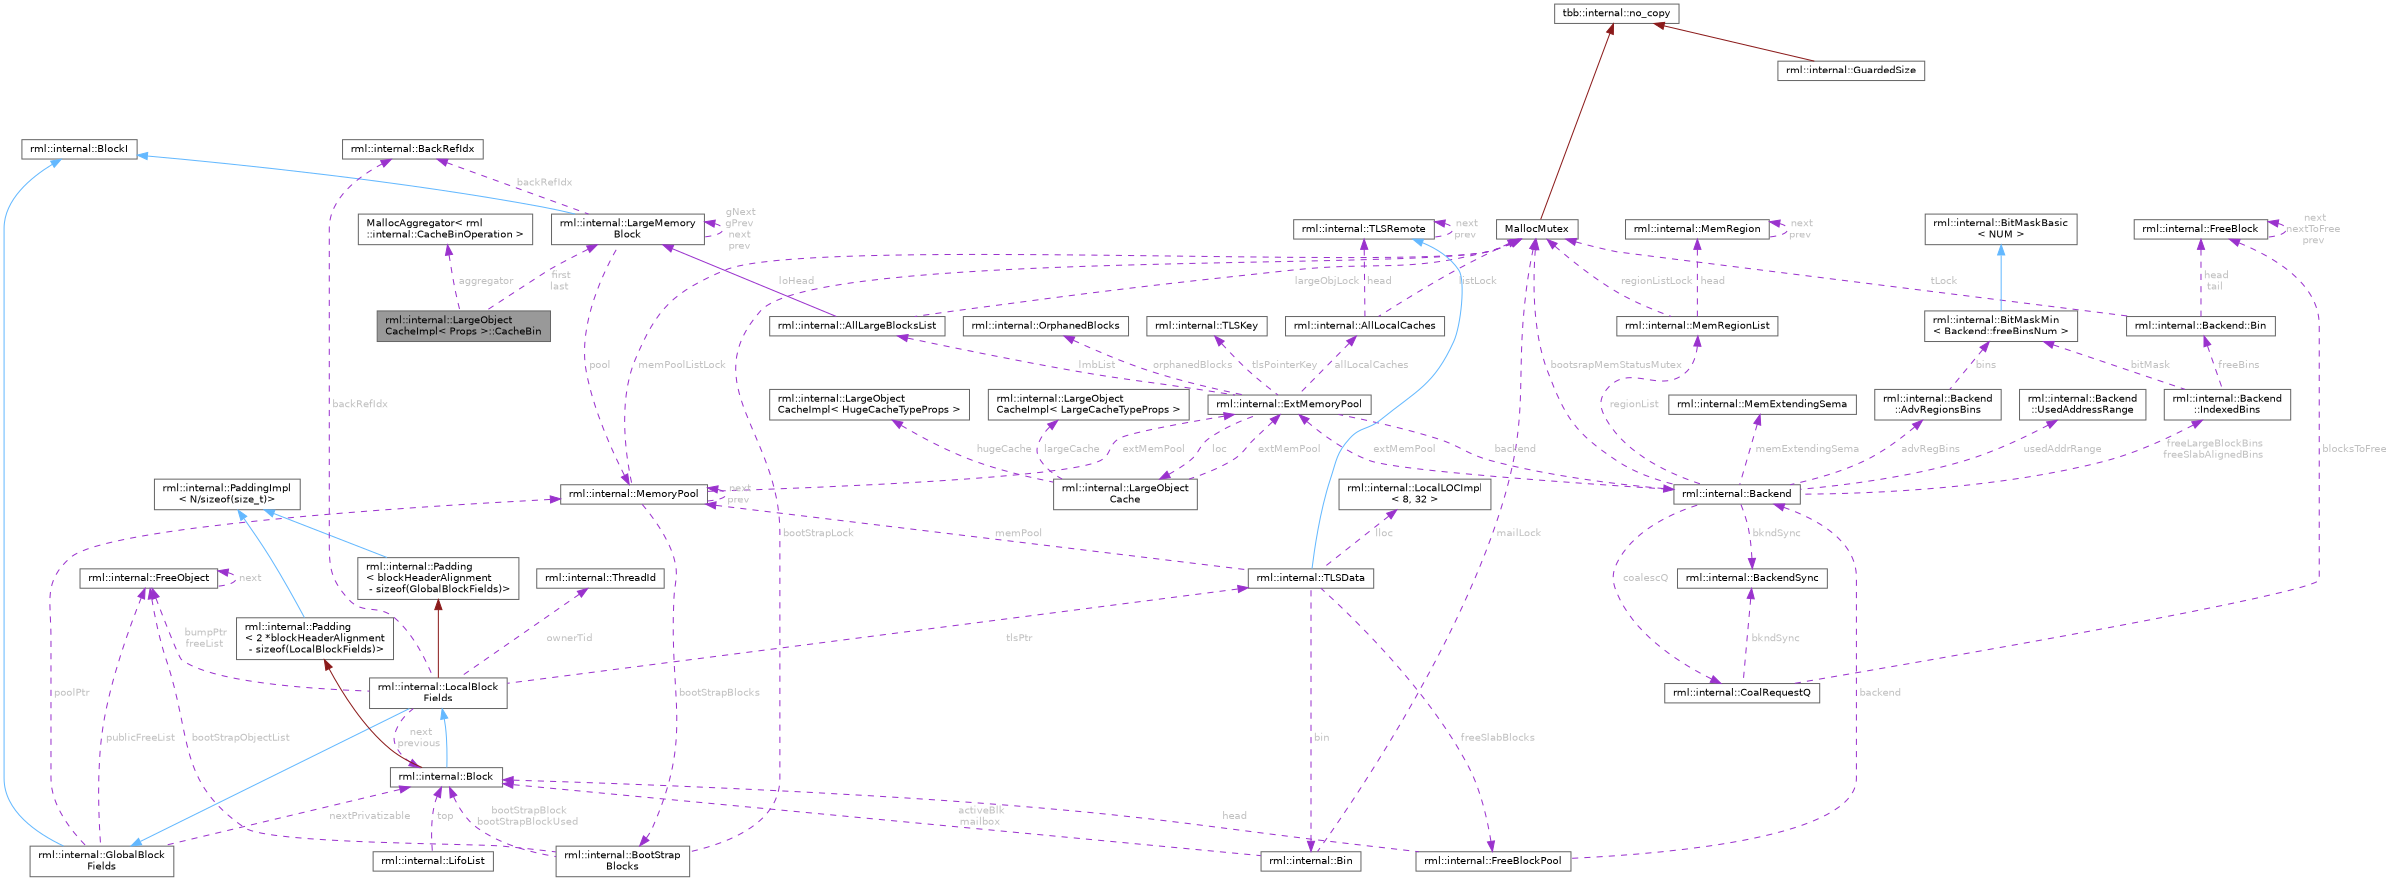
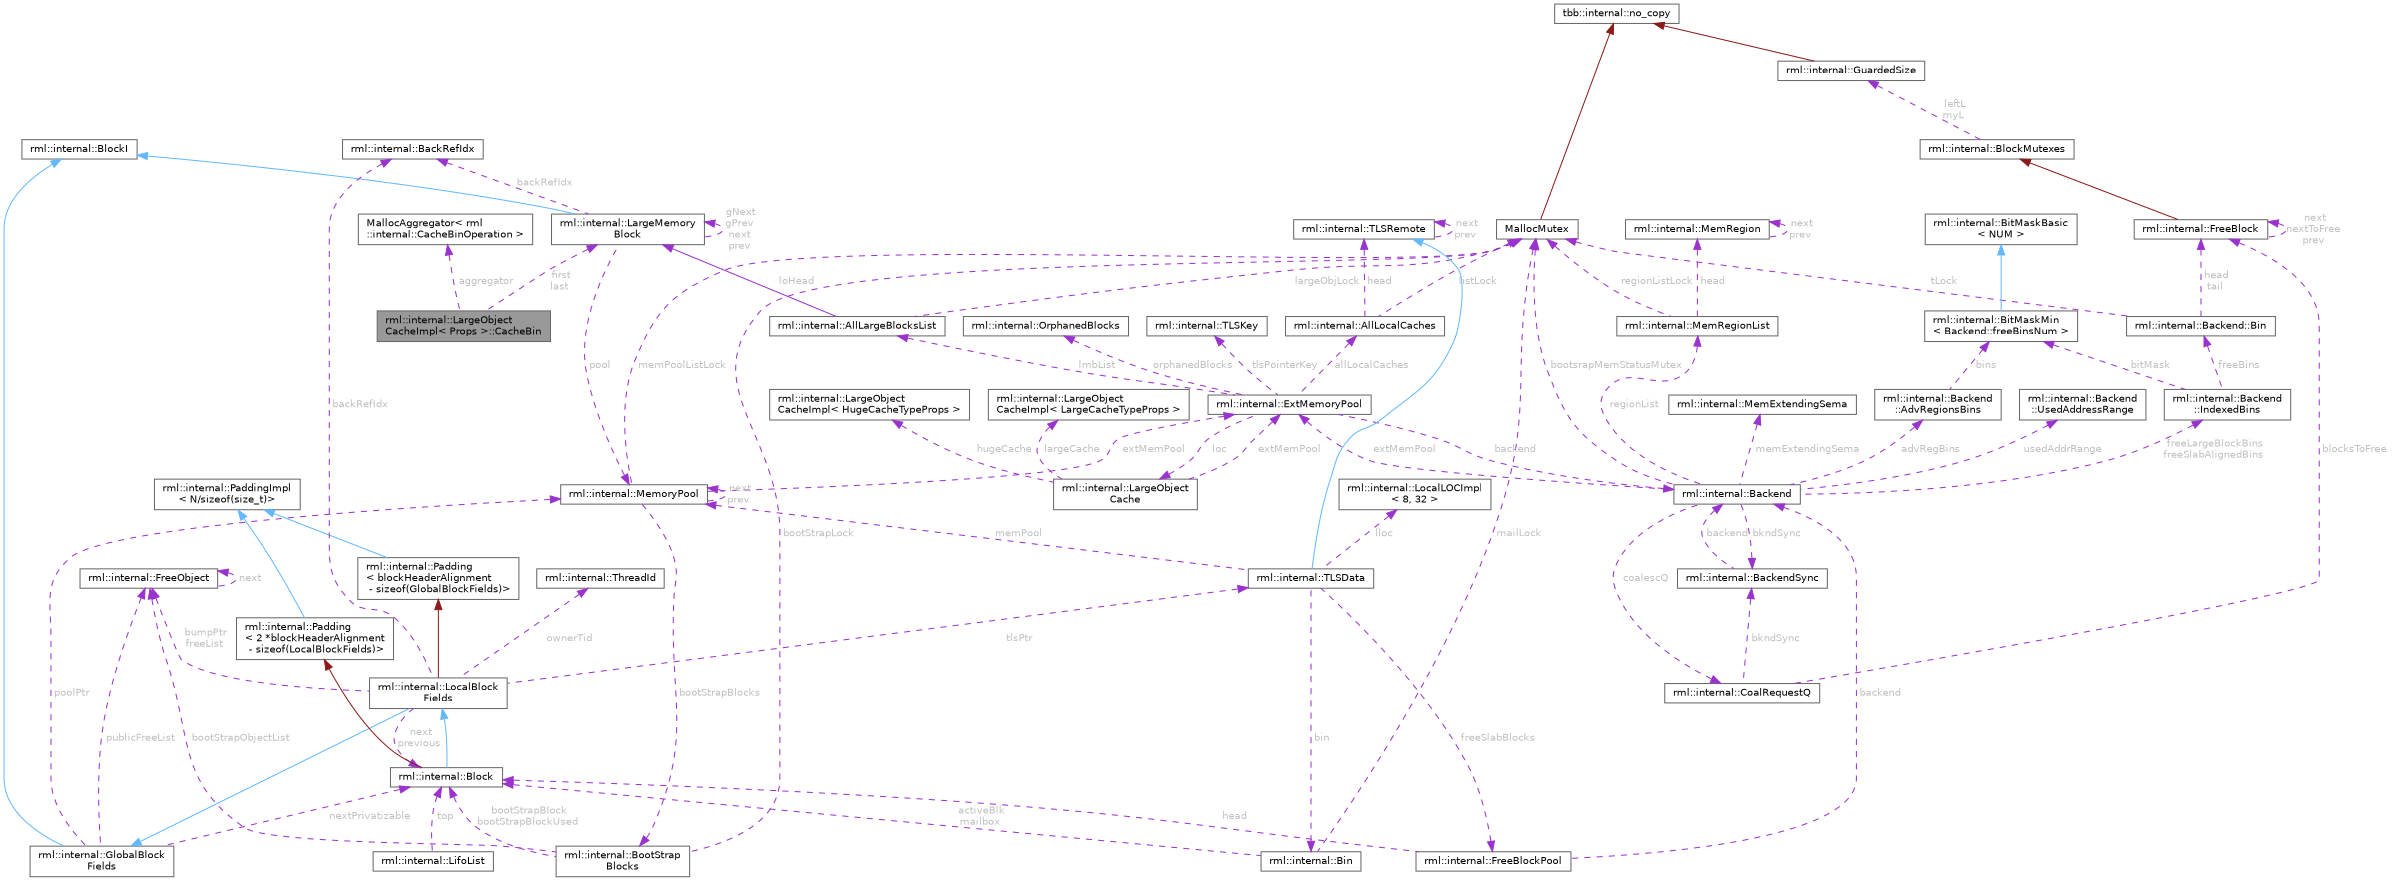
none -> (1997, 149)
none -> (1706, 543)
